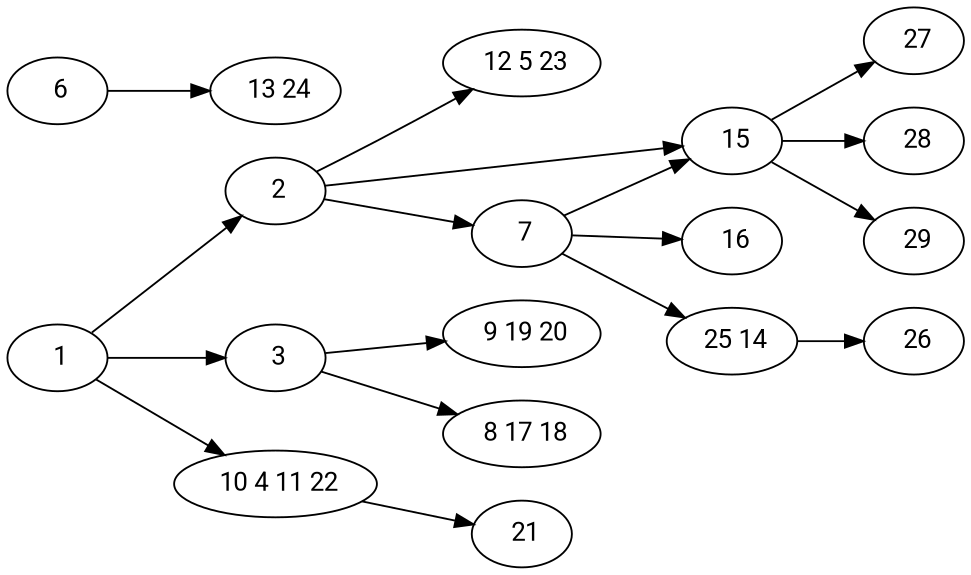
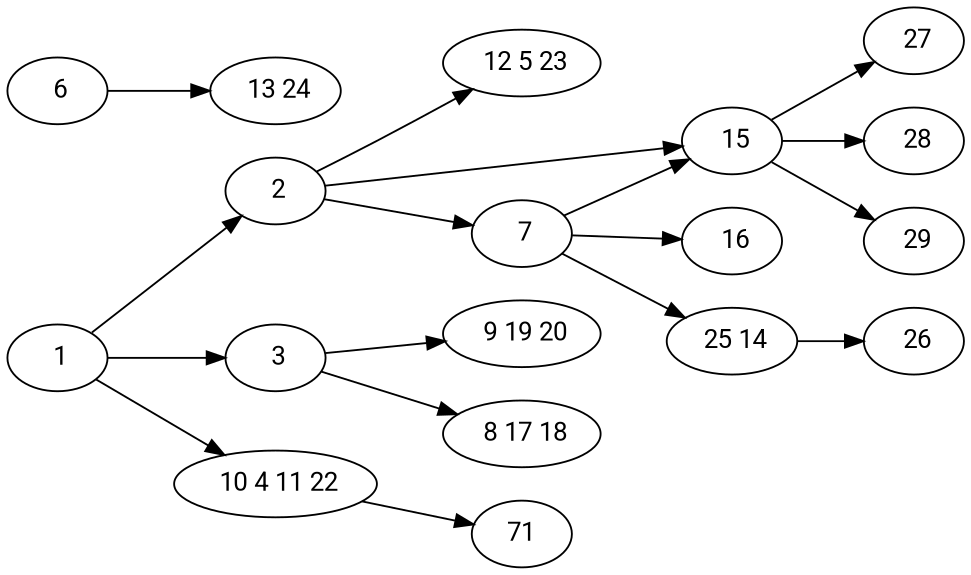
(522, 534) -> (522, 534)
